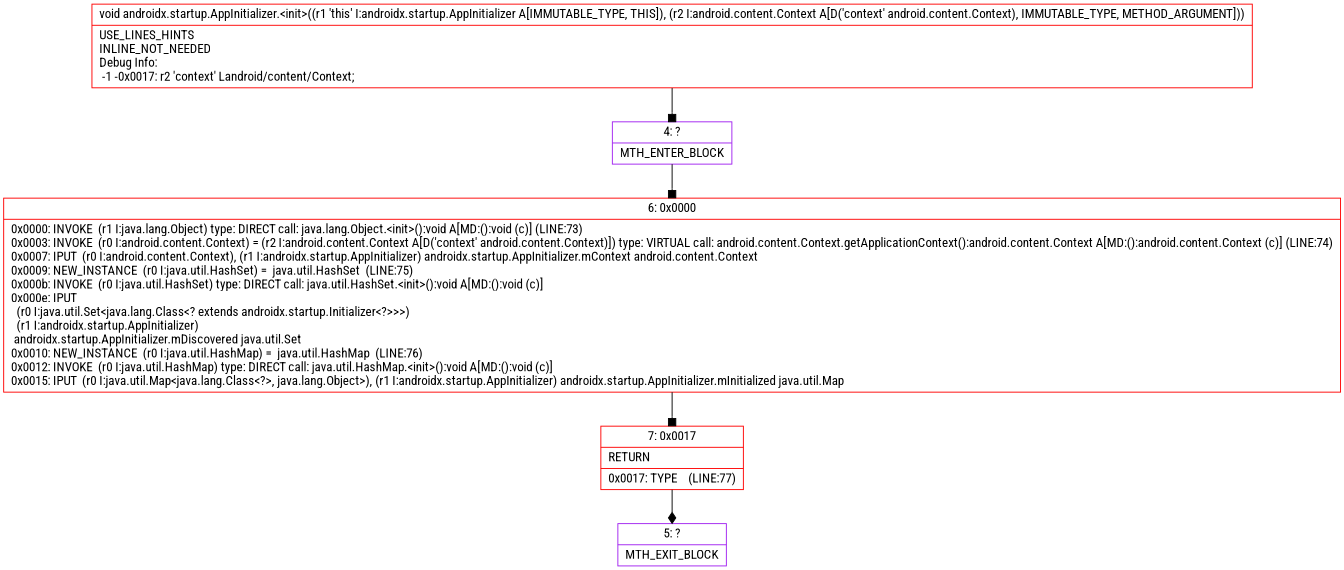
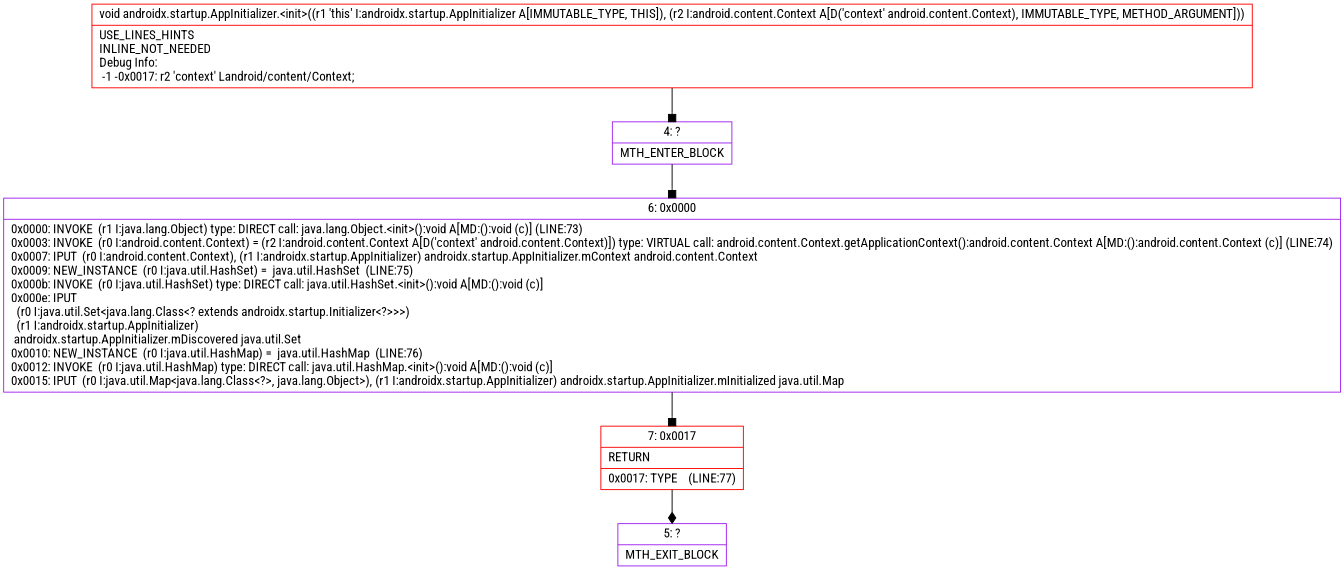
(672, 295) -> (672, 295)
